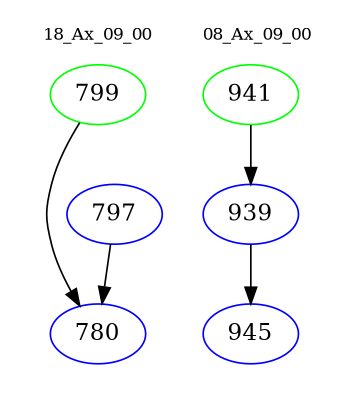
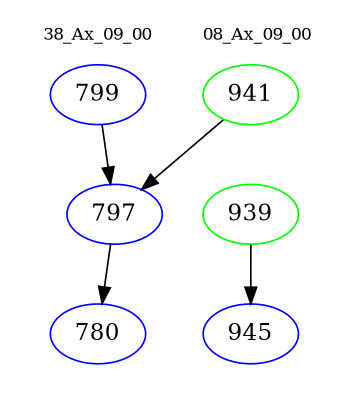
(98, 36) -> (98, 36)
(98, 95) -> (98, 95)
(251, 146) -> (201, 139)
(47, 206) -> (105, 146)
(251, 214) -> (251, 214)
